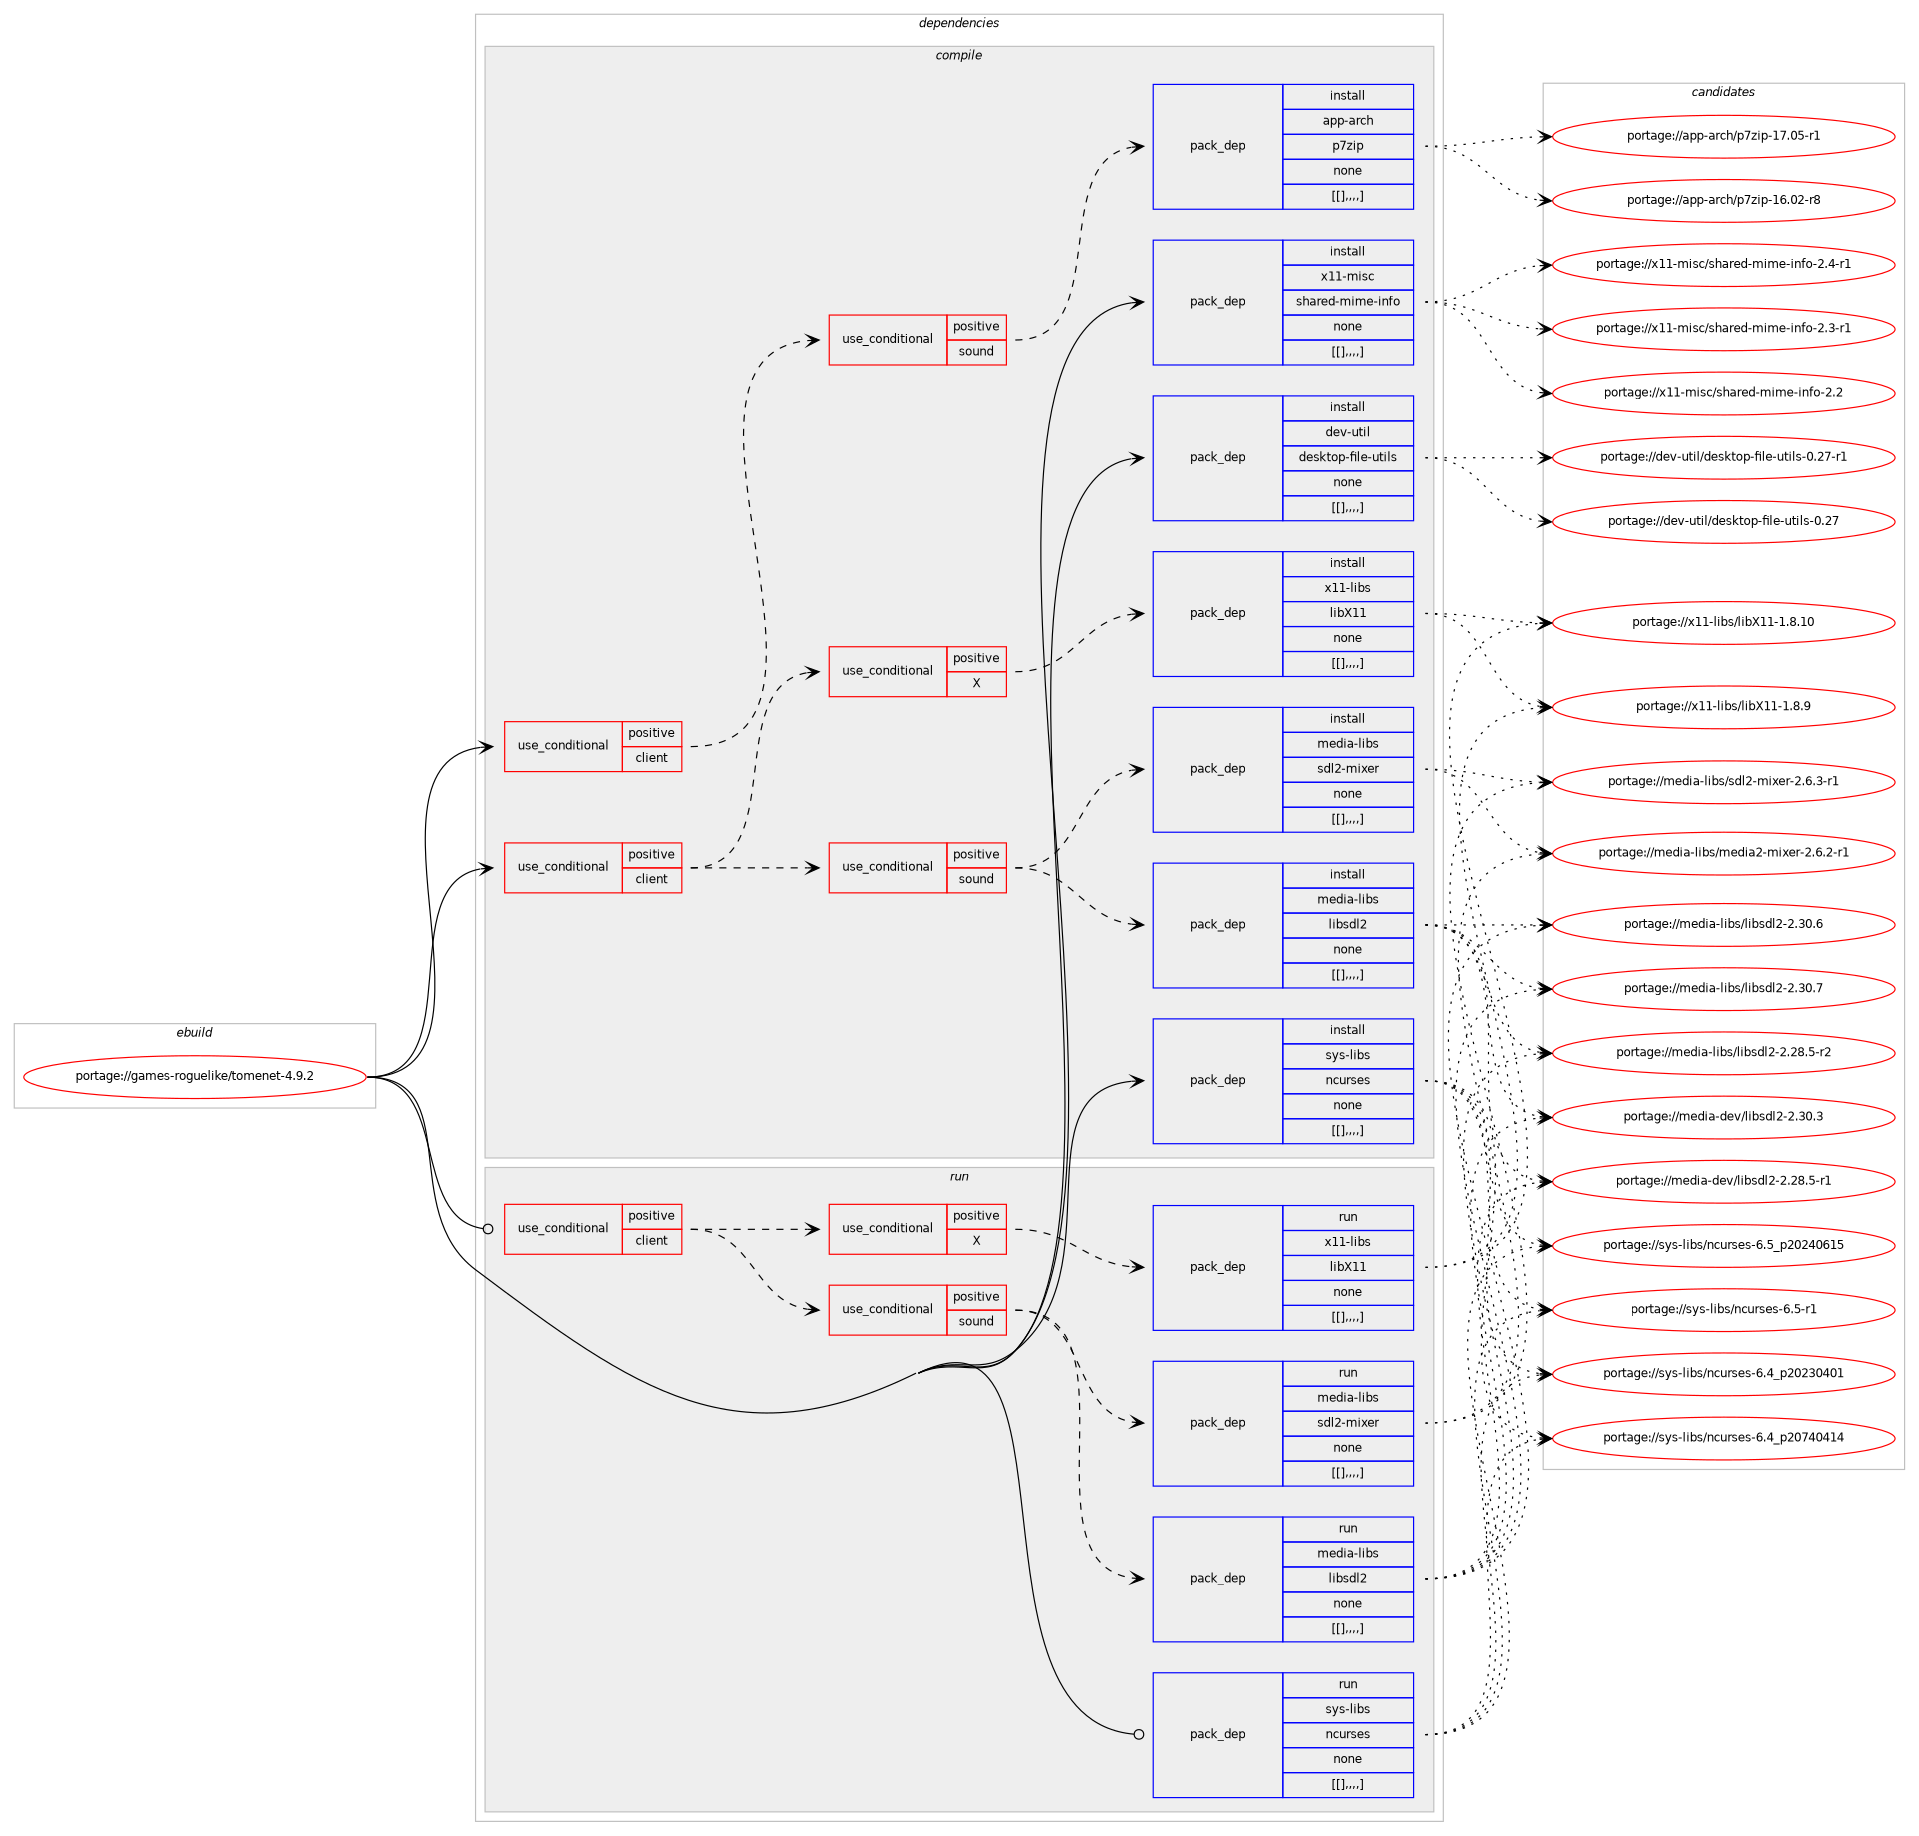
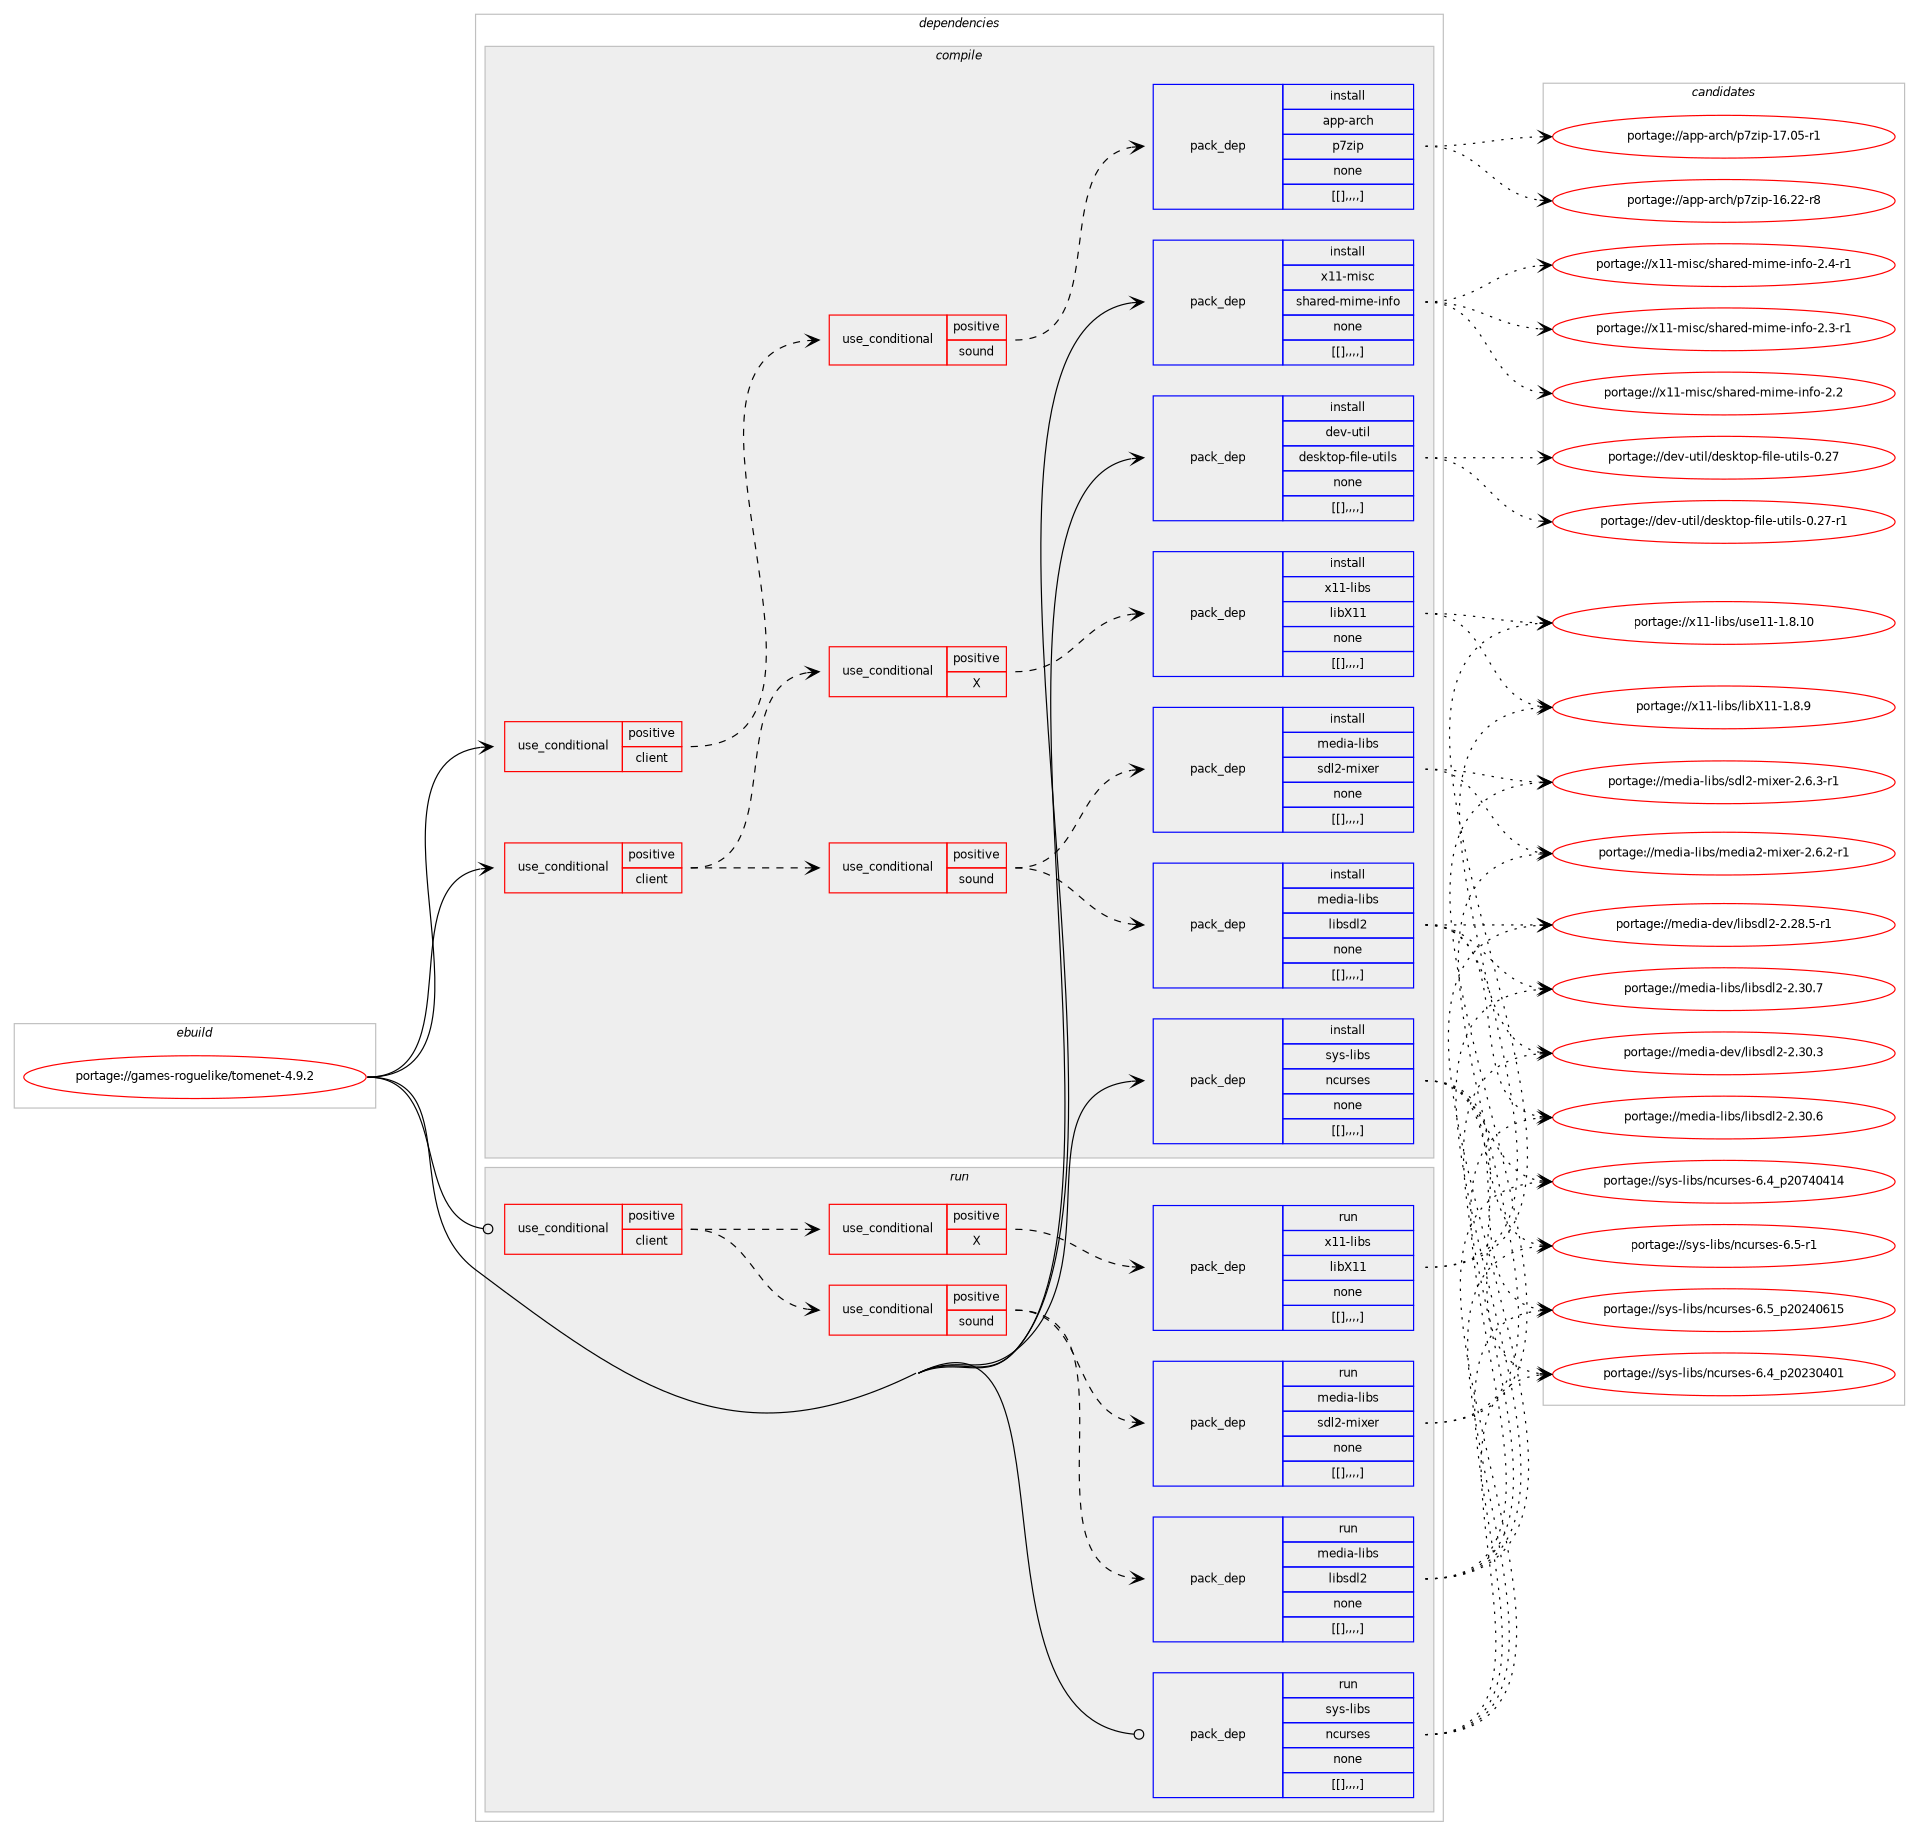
(1724, 201) -> (1724, 201)
(1724, 623) -> (1724, 623)
(1724, 1053) -> none
